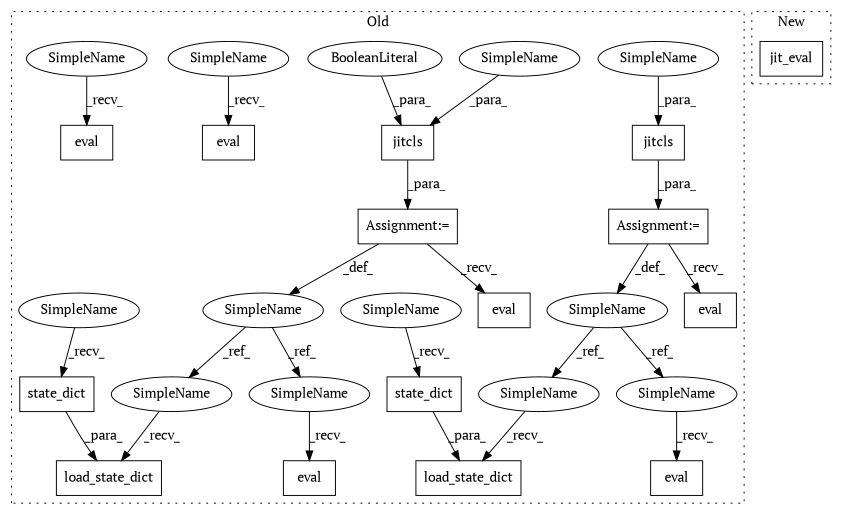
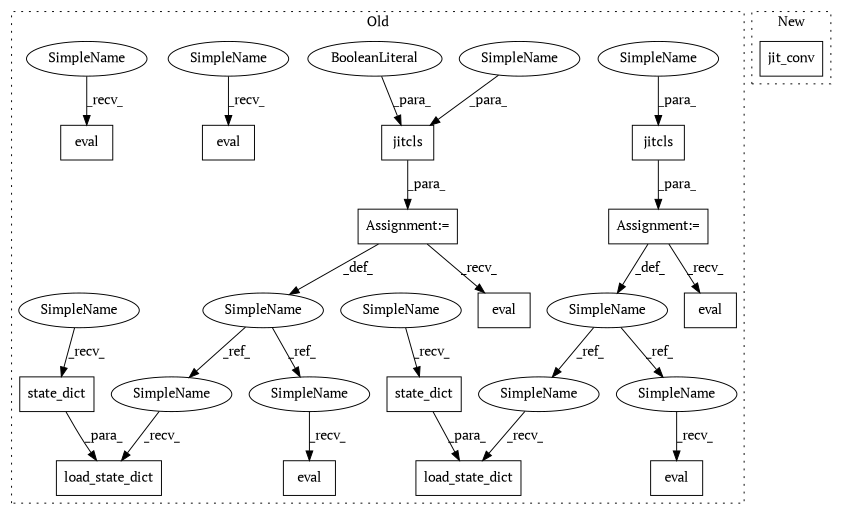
(791, 59) -> (791, 59)
